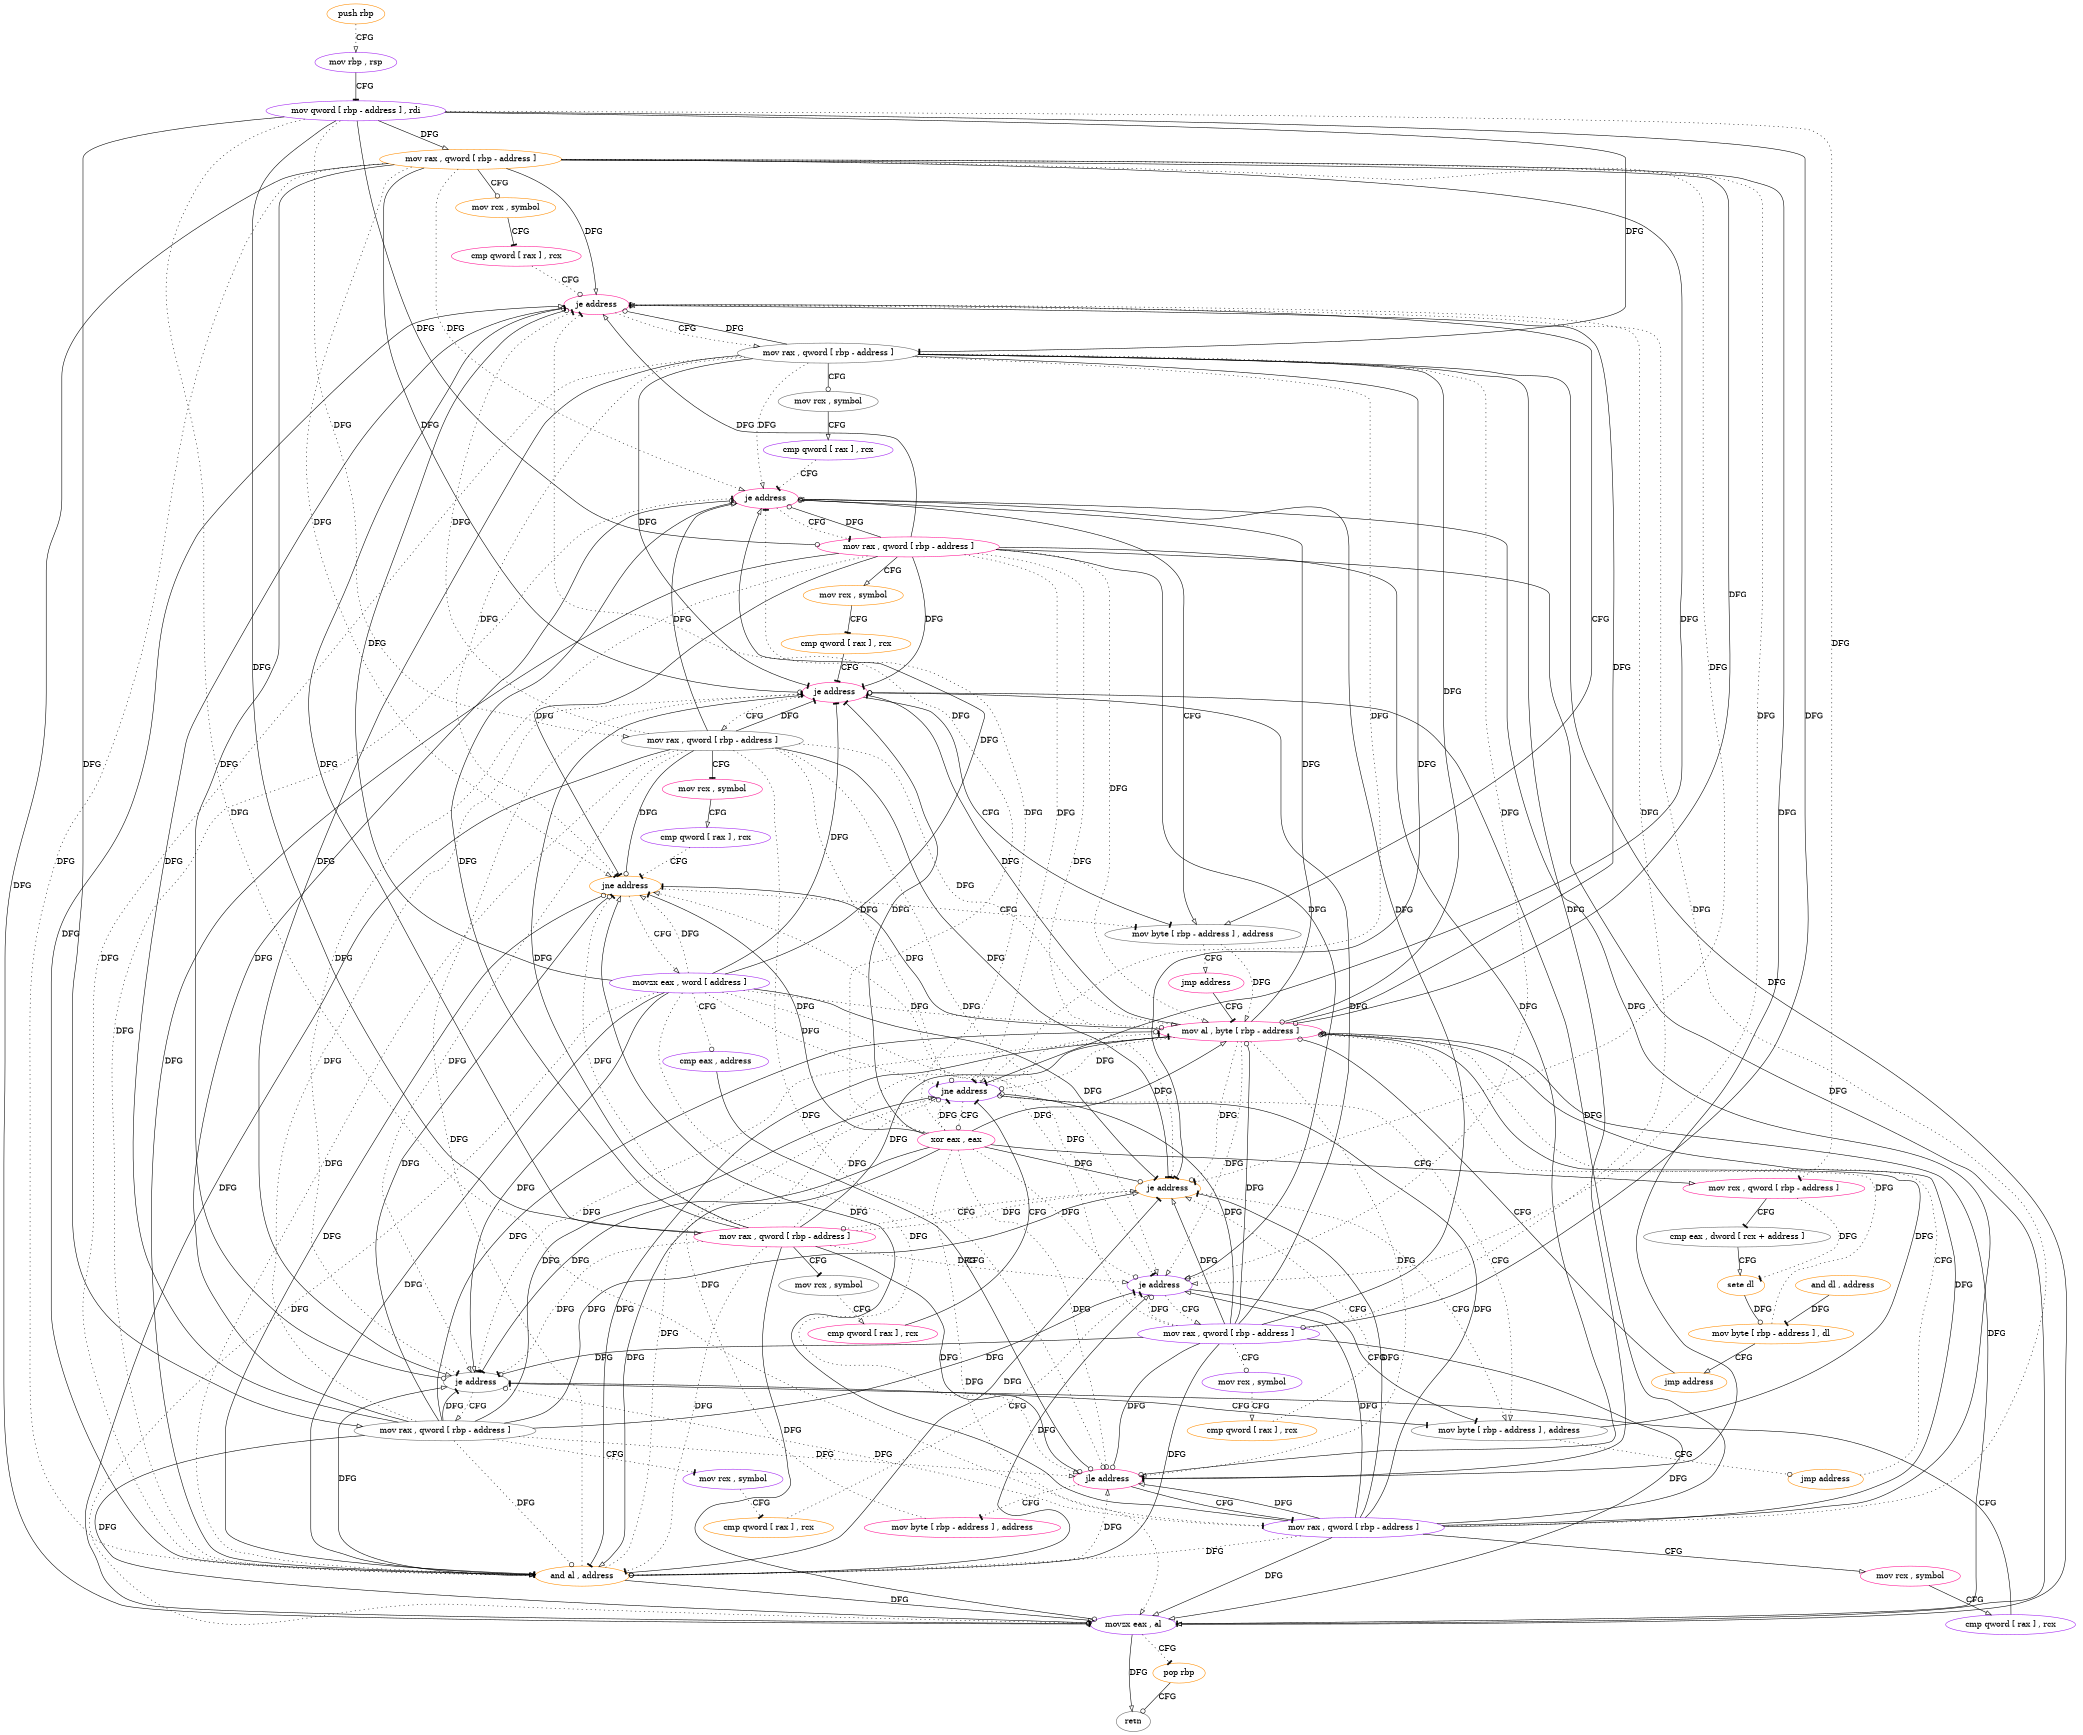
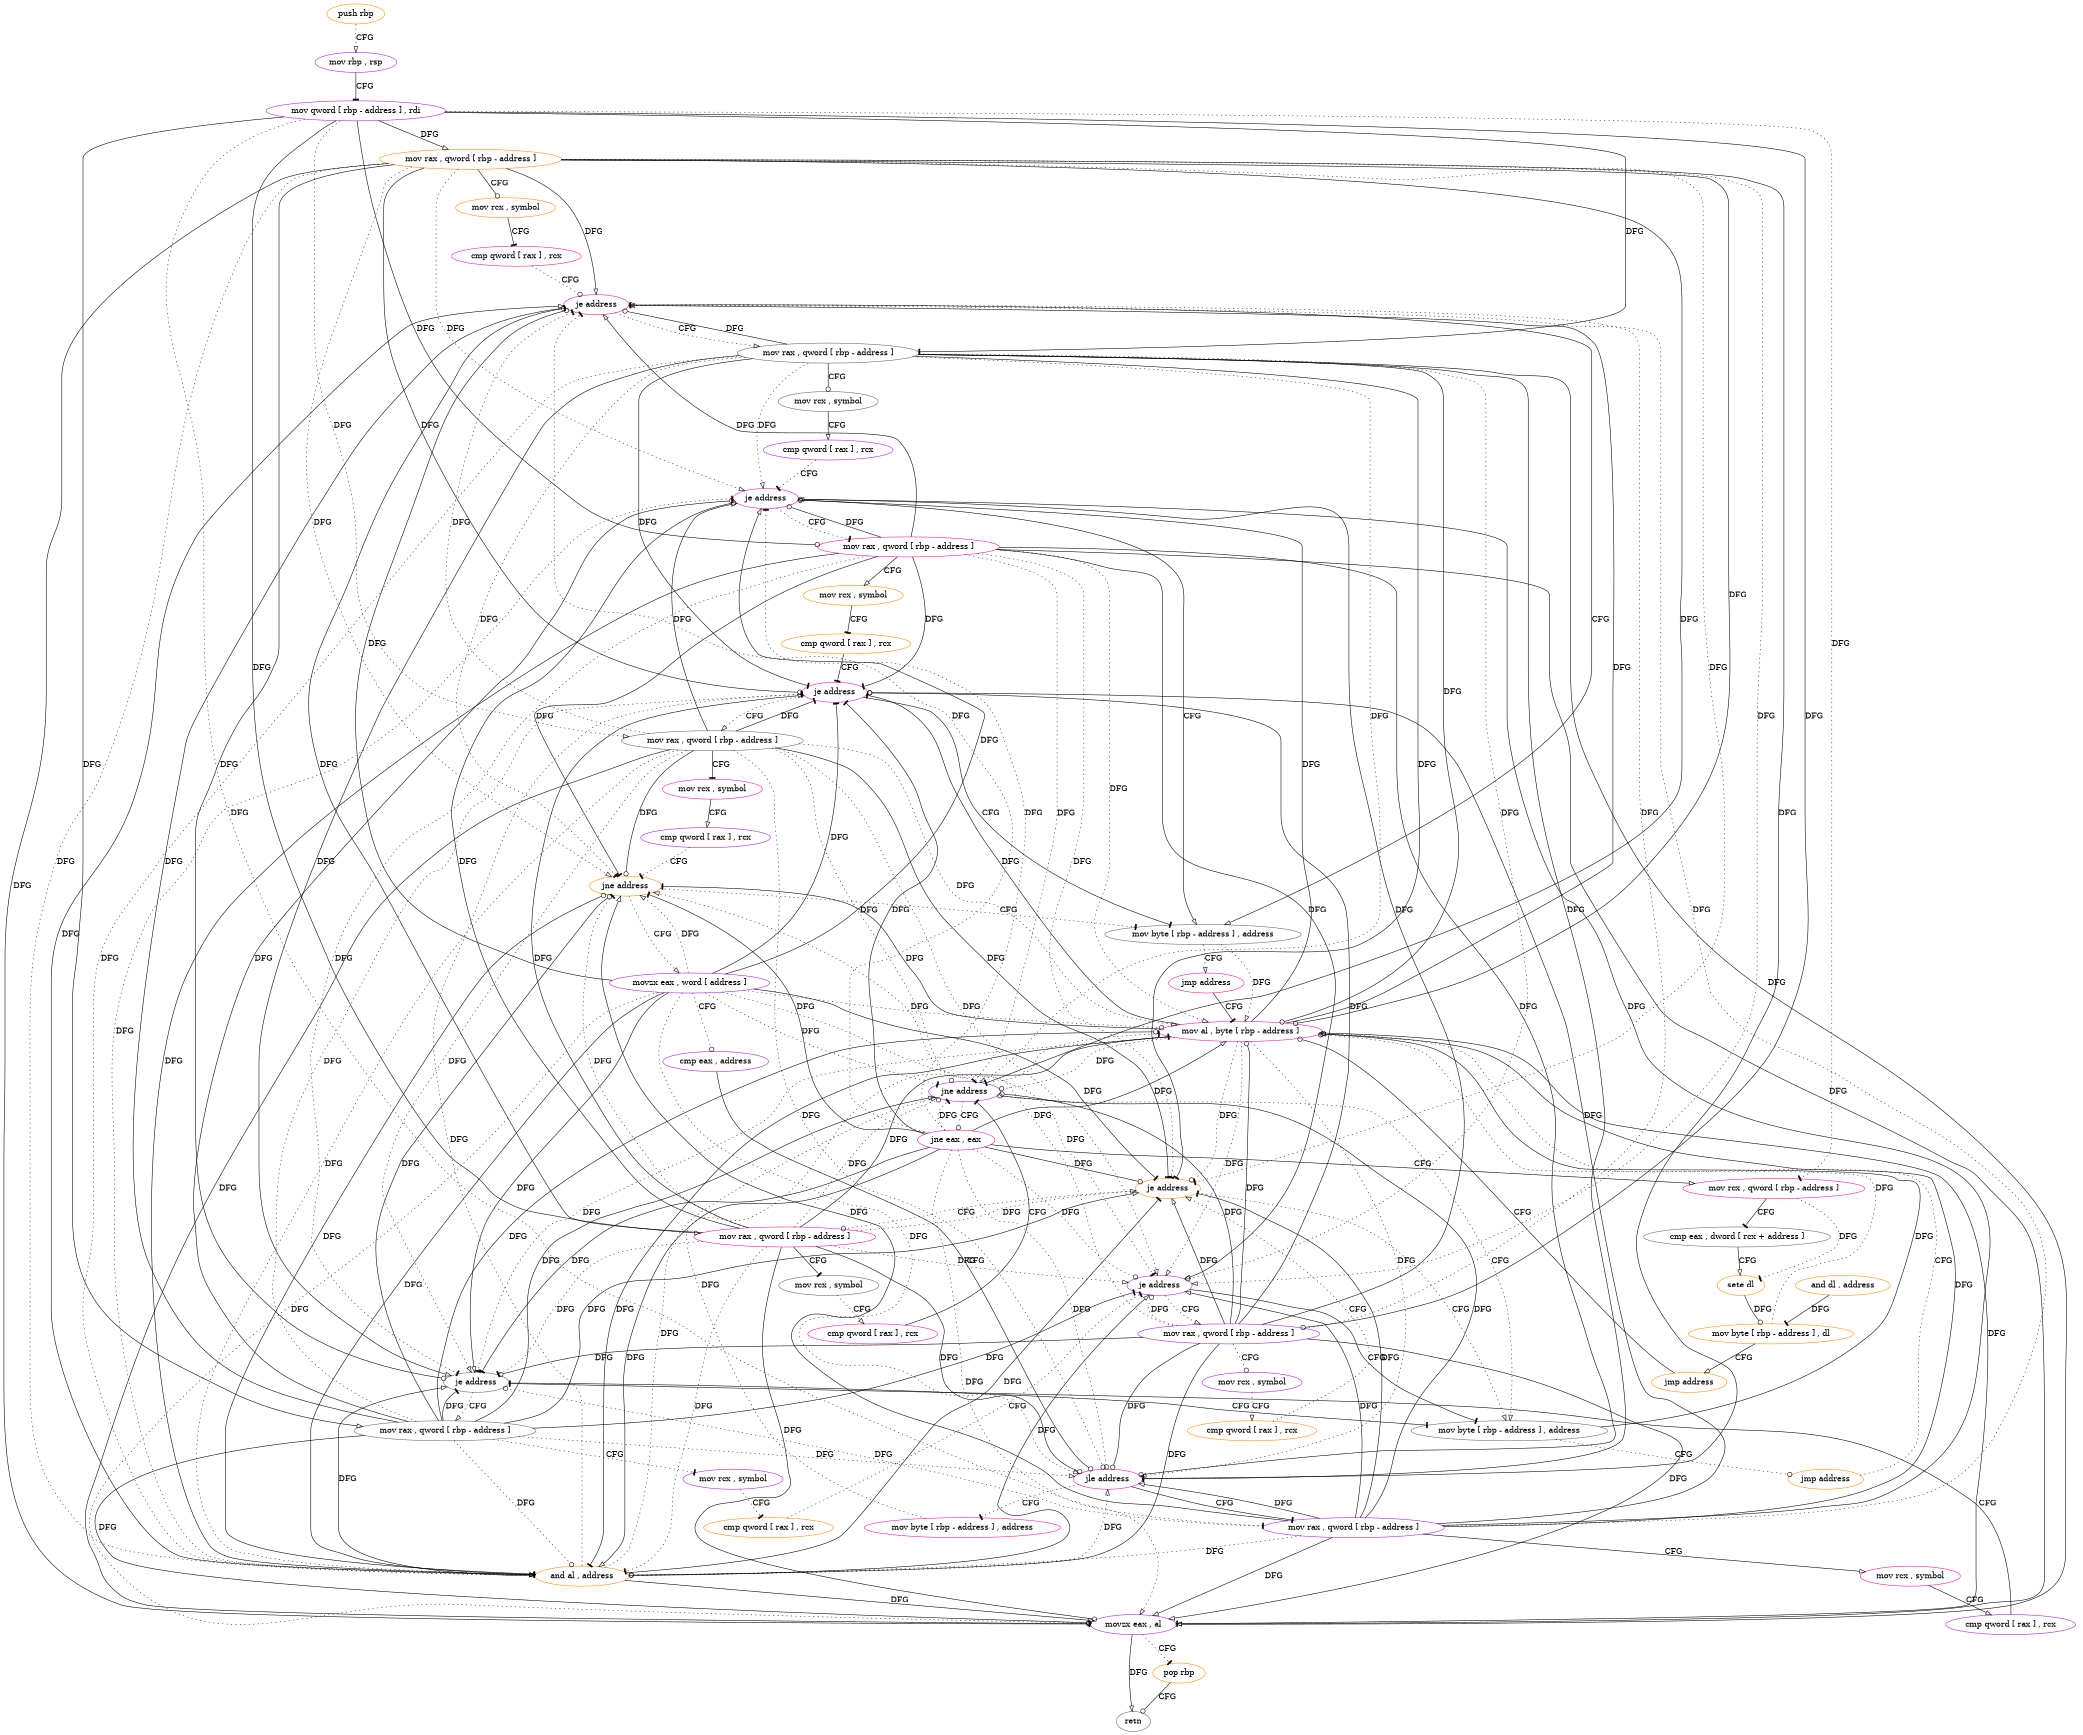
(956, 1140) -> (956, 1140)
